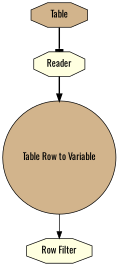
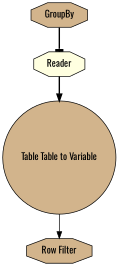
(59, 15) -> (59, 15)
(59, 158) -> (59, 158)
(59, 251) -> (59, 251)
